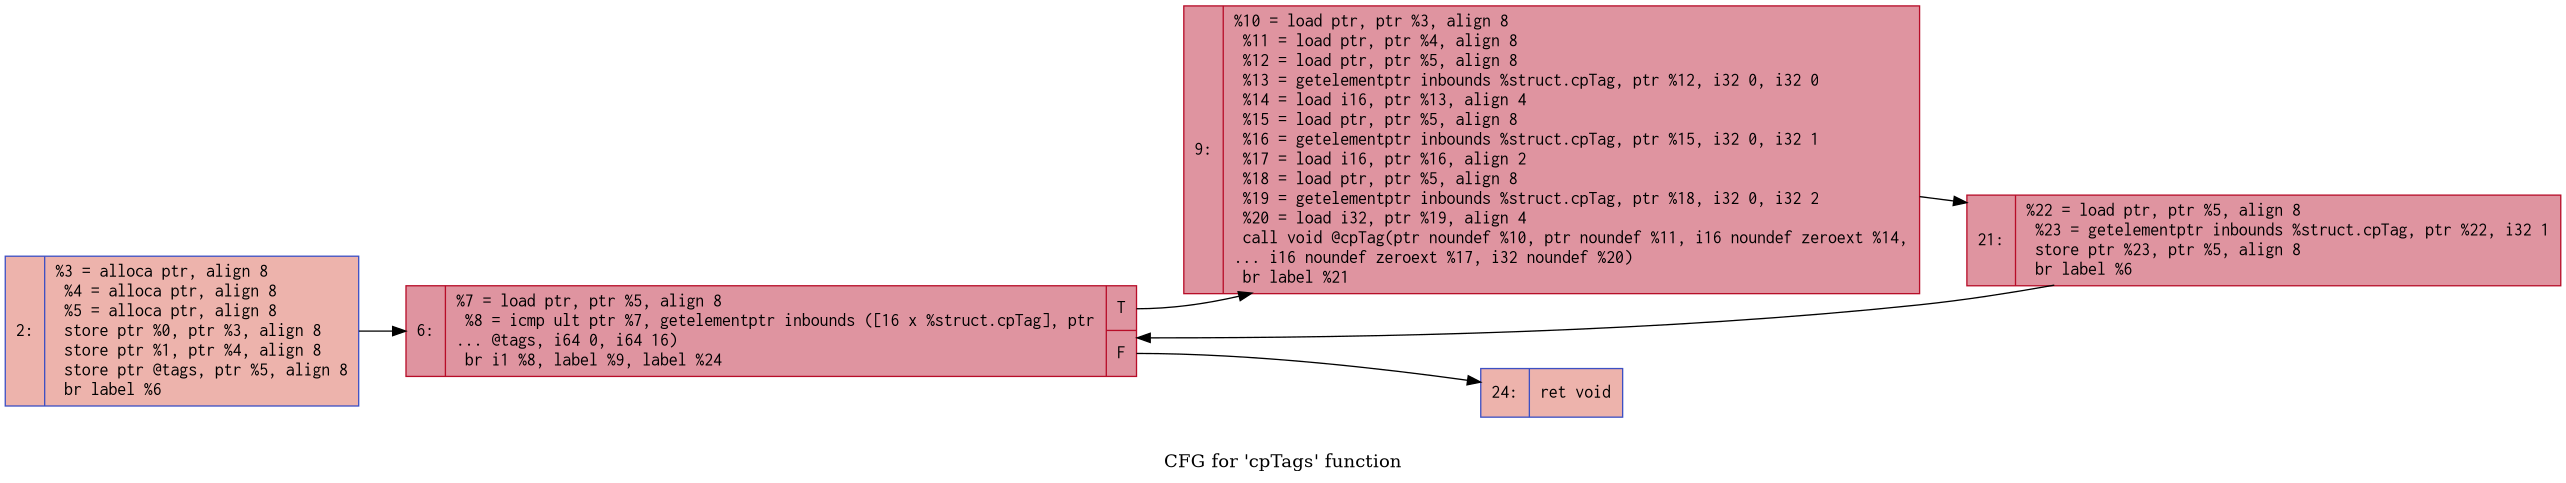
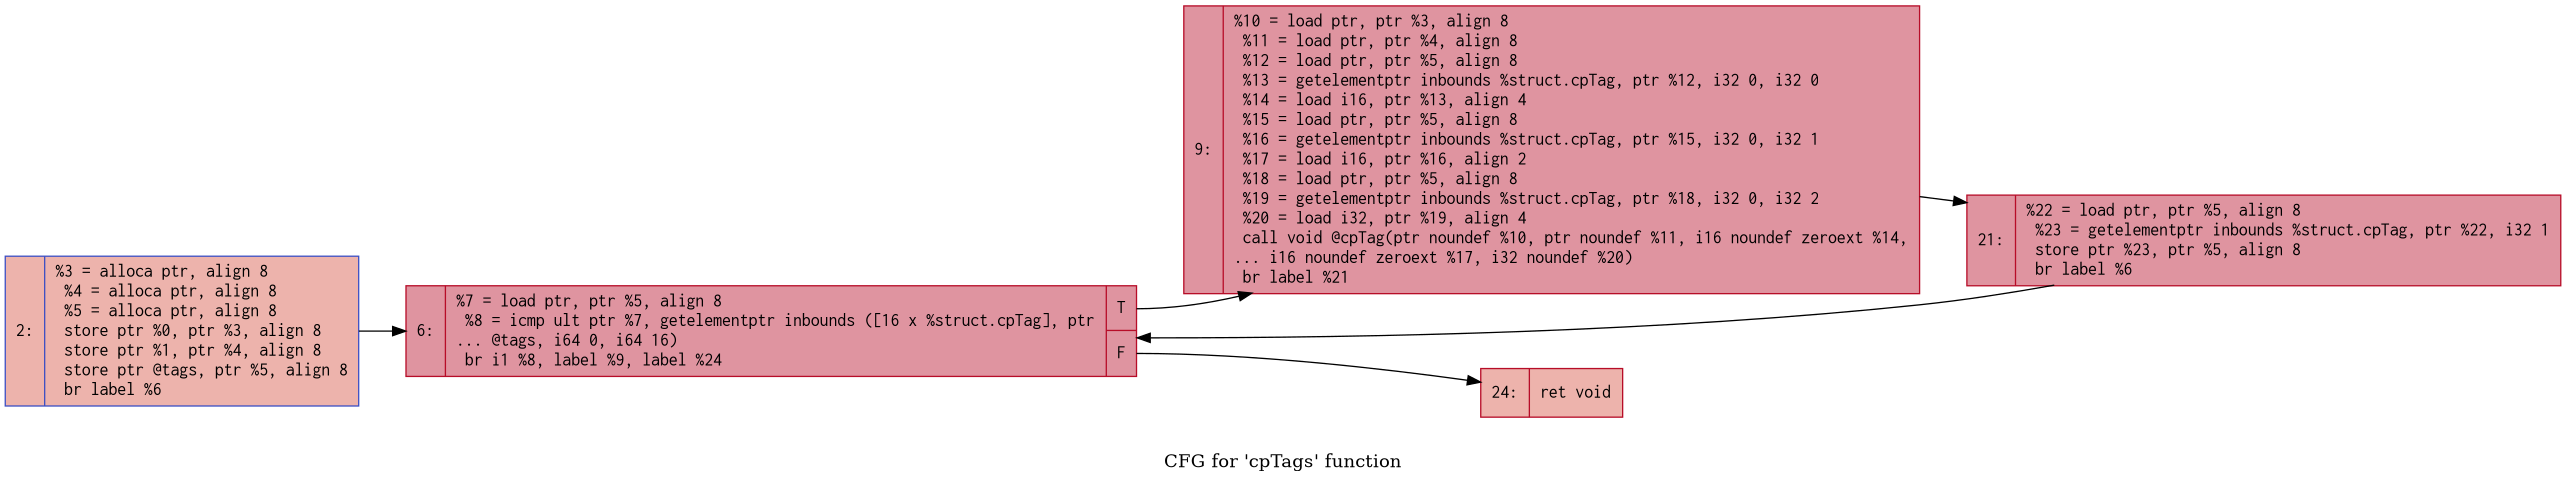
(1552, 393) -> (1552, 393)
